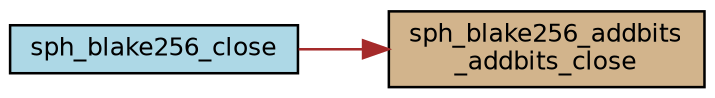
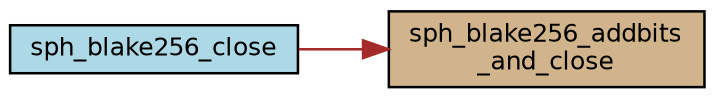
(547, 49) -> (547, 49)
